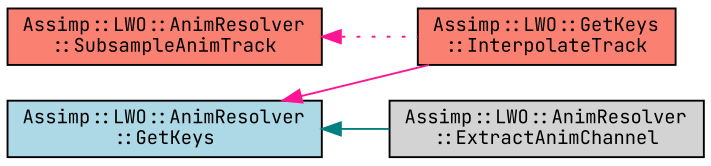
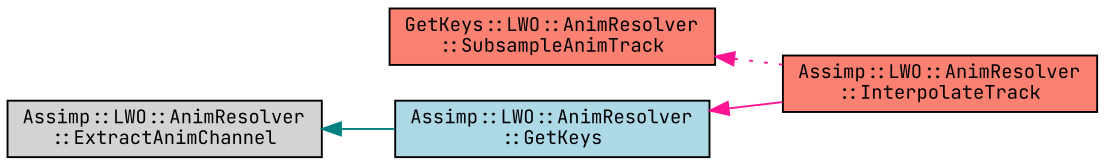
(165, 37) -> (552, 37)
(547, 37) -> (940, 84)
(365, 129) -> (368, 129)
